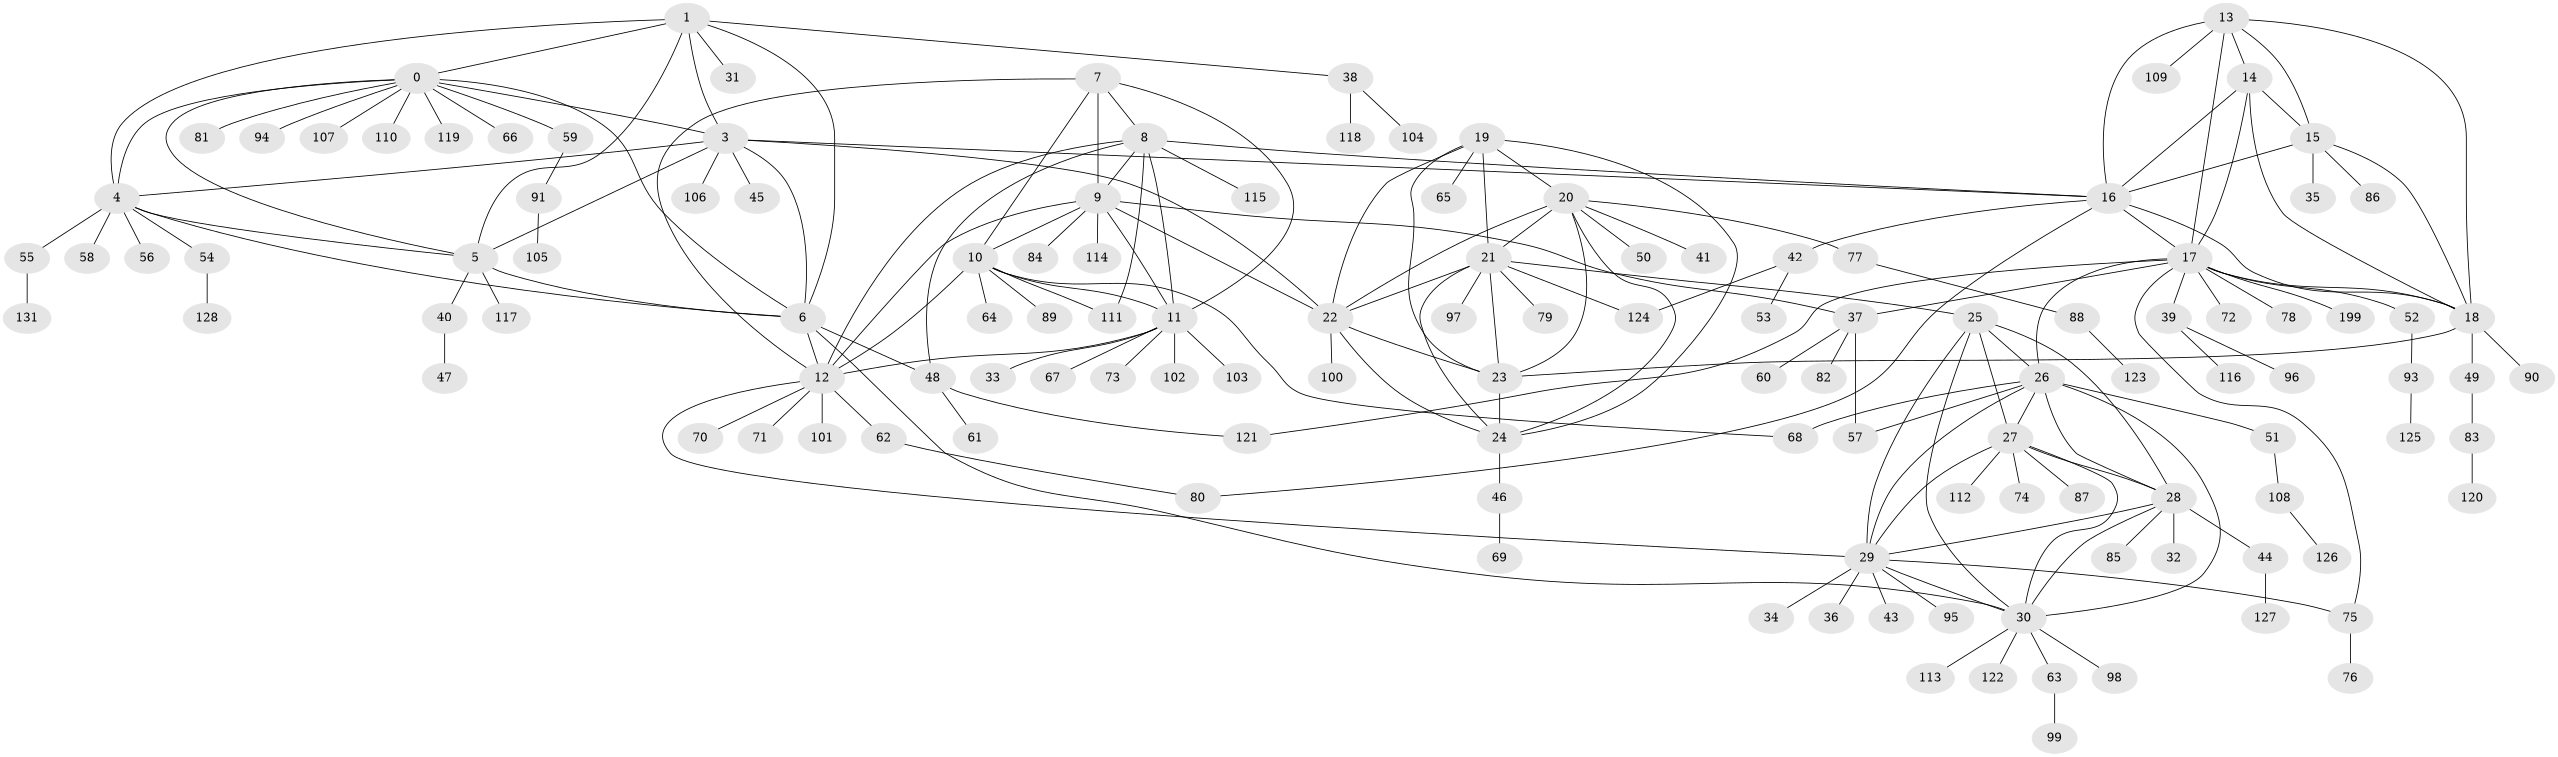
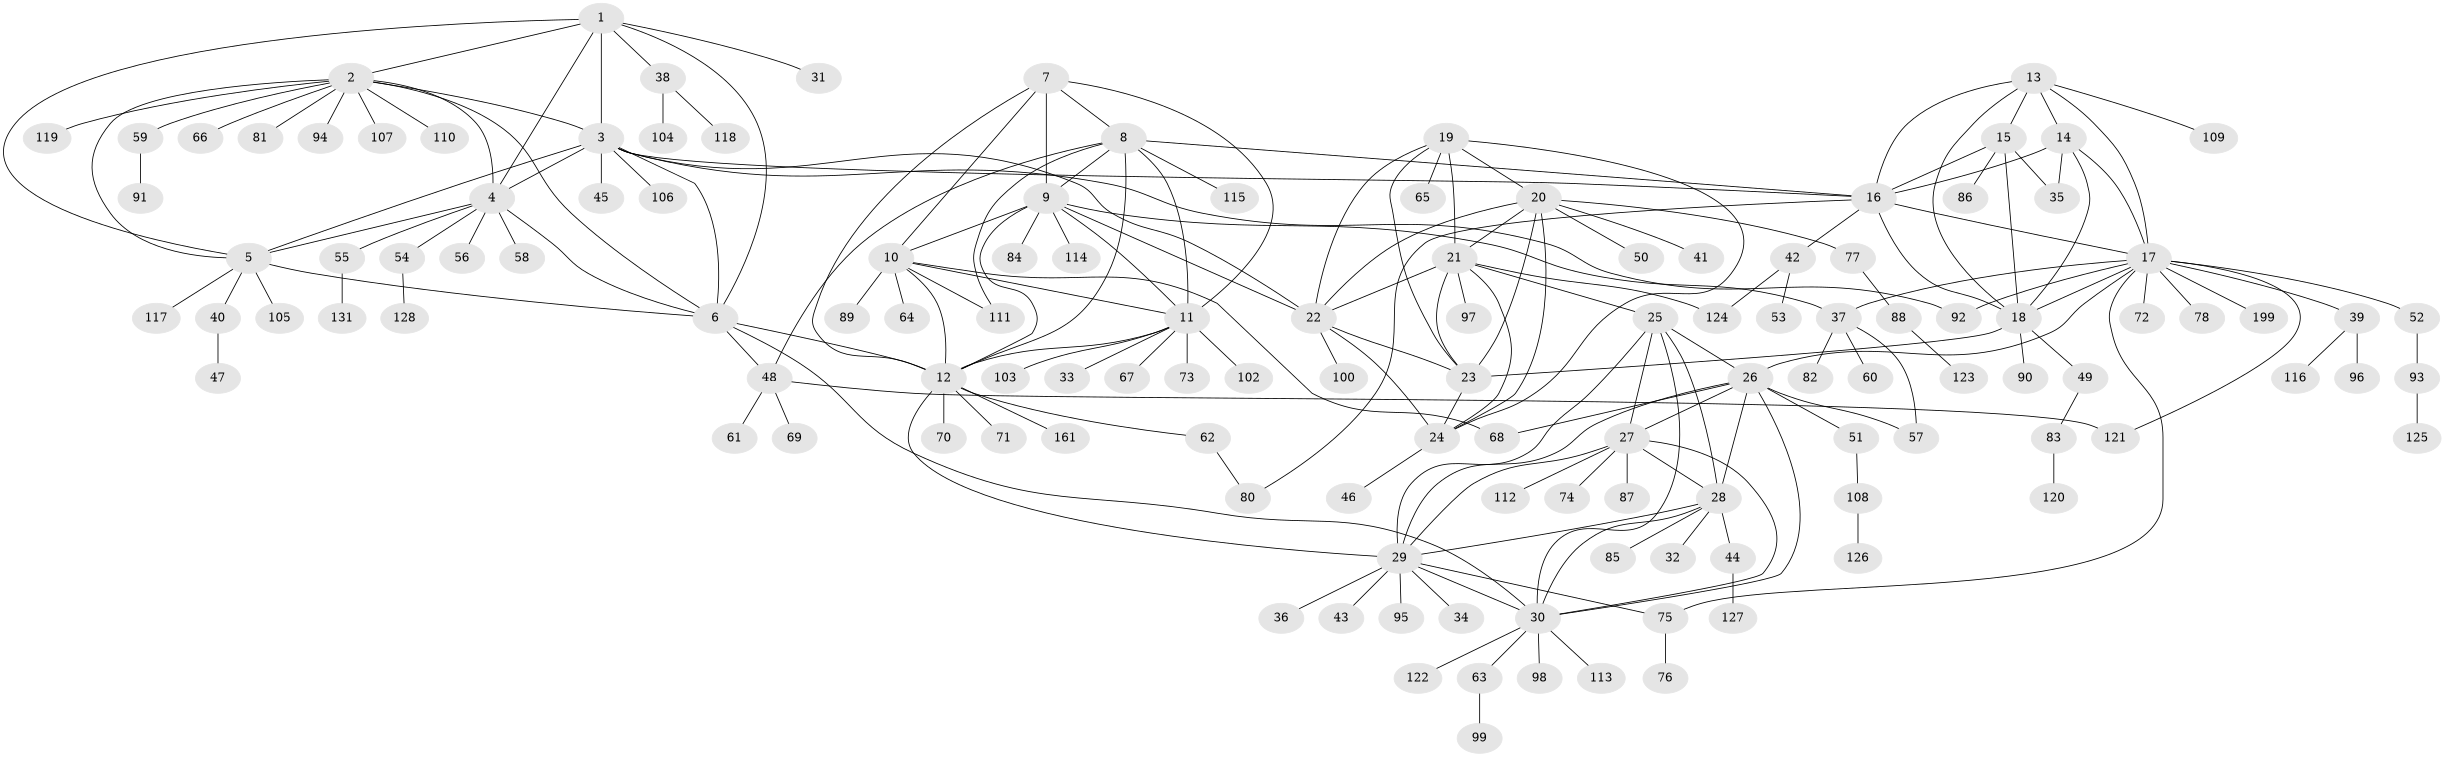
(417, 78) -> (351, 78)
(2281, 108) -> (2060, 168)
(538, 234) -> (264, 288)
(1546, 318) -> none
none -> (1959, 318)
(822, 438) -> (1066, 438)
(1500, 528) -> (782, 408)
